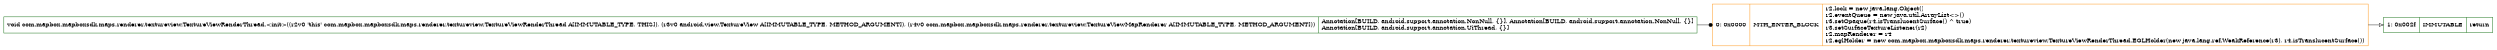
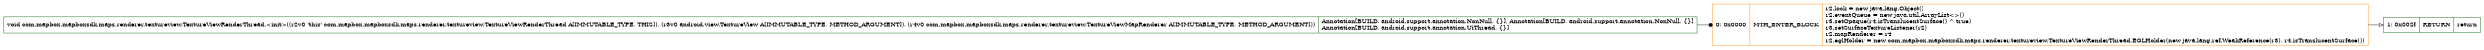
(2443, 25) -> (2437, 25)
